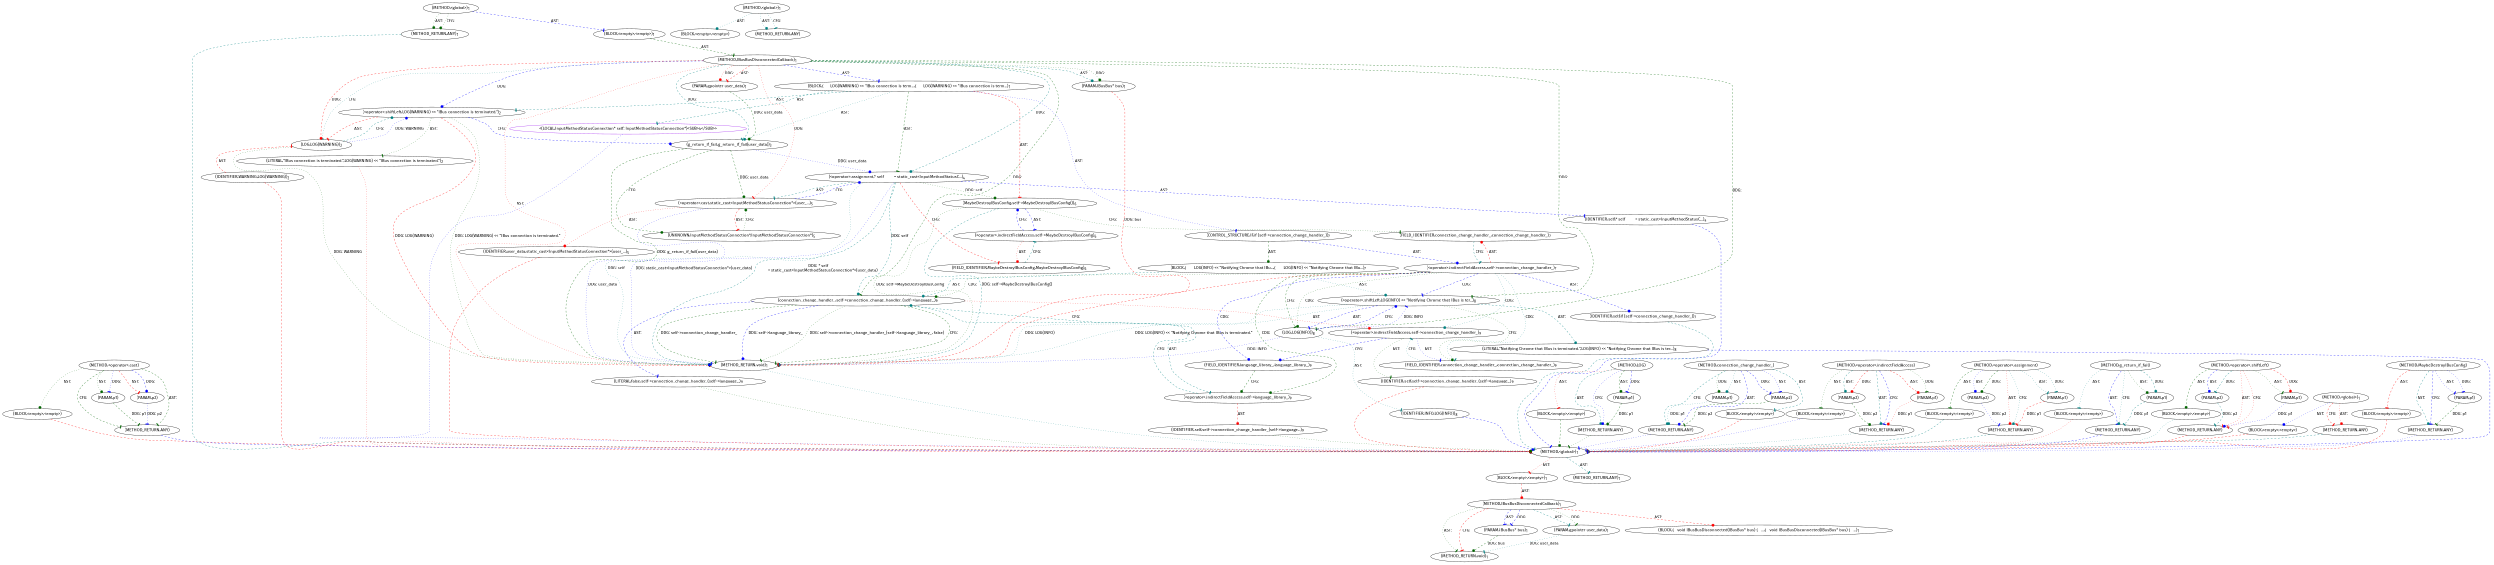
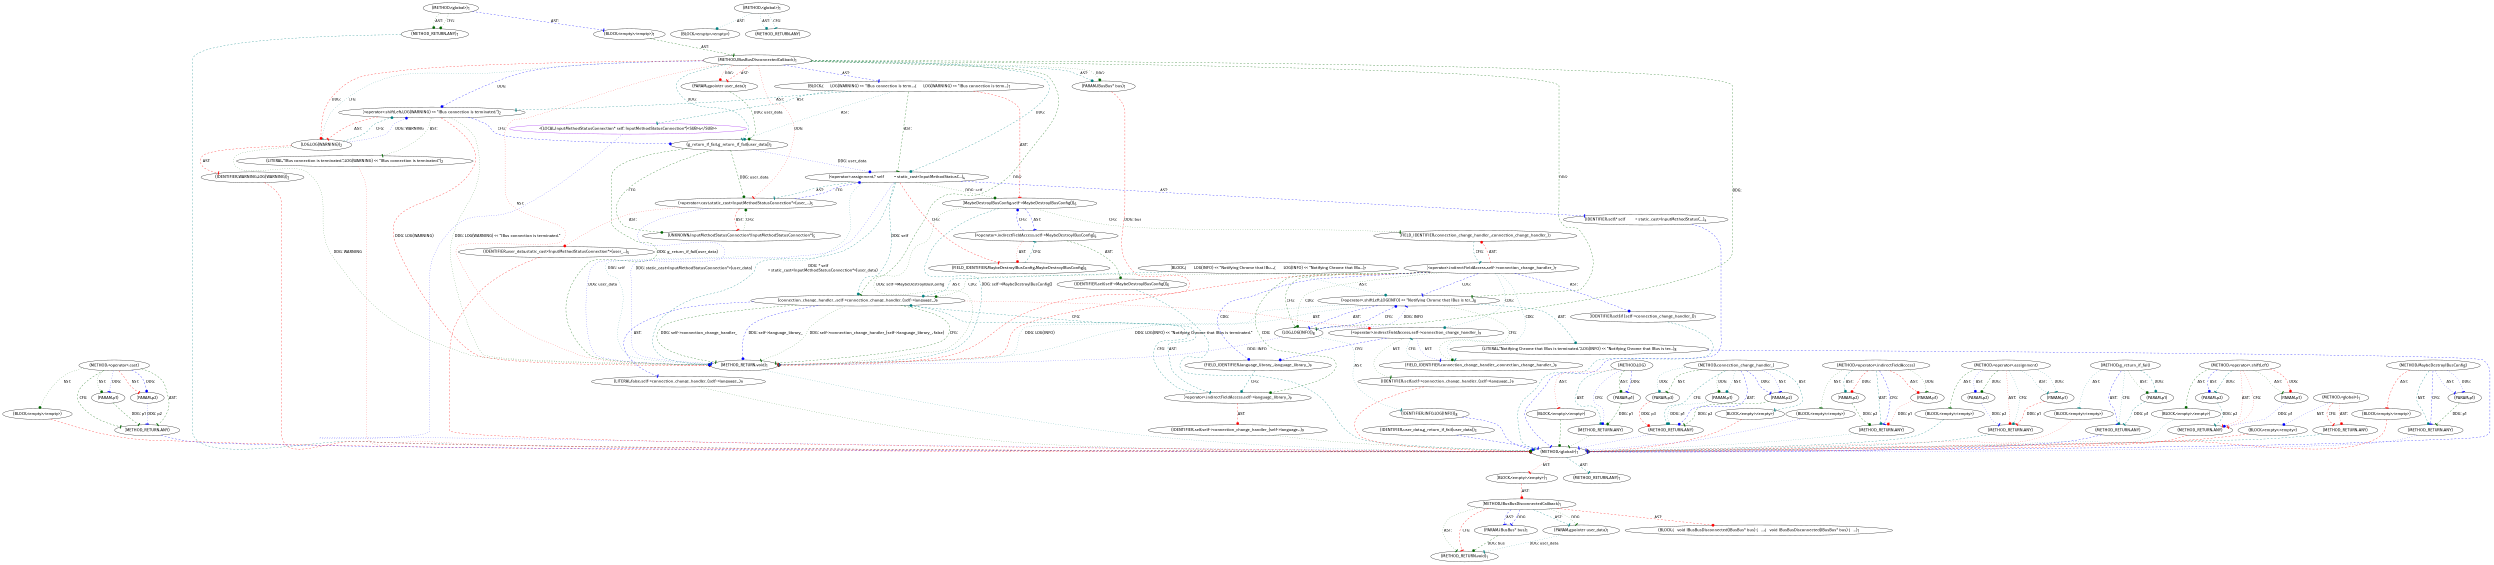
(243, 150) -> (232, 149)
(1268, 236) -> none
none -> (1122, 284)
(1249, 381) -> (1249, 381)
none -> (1663, 398)
none -> (1429, 430)
